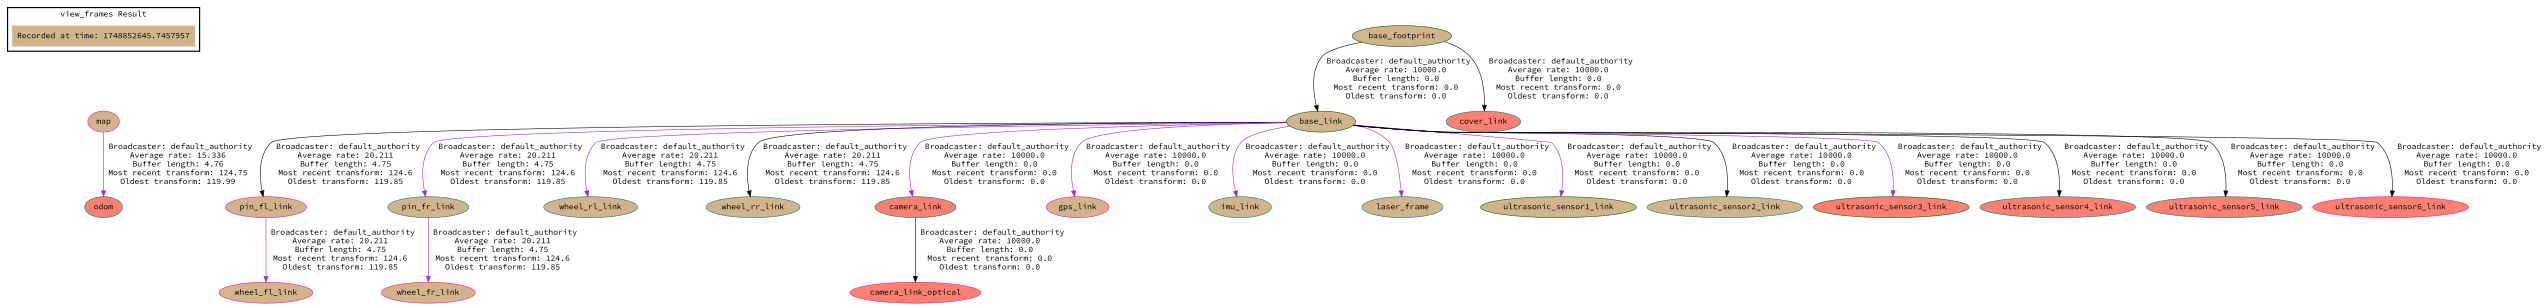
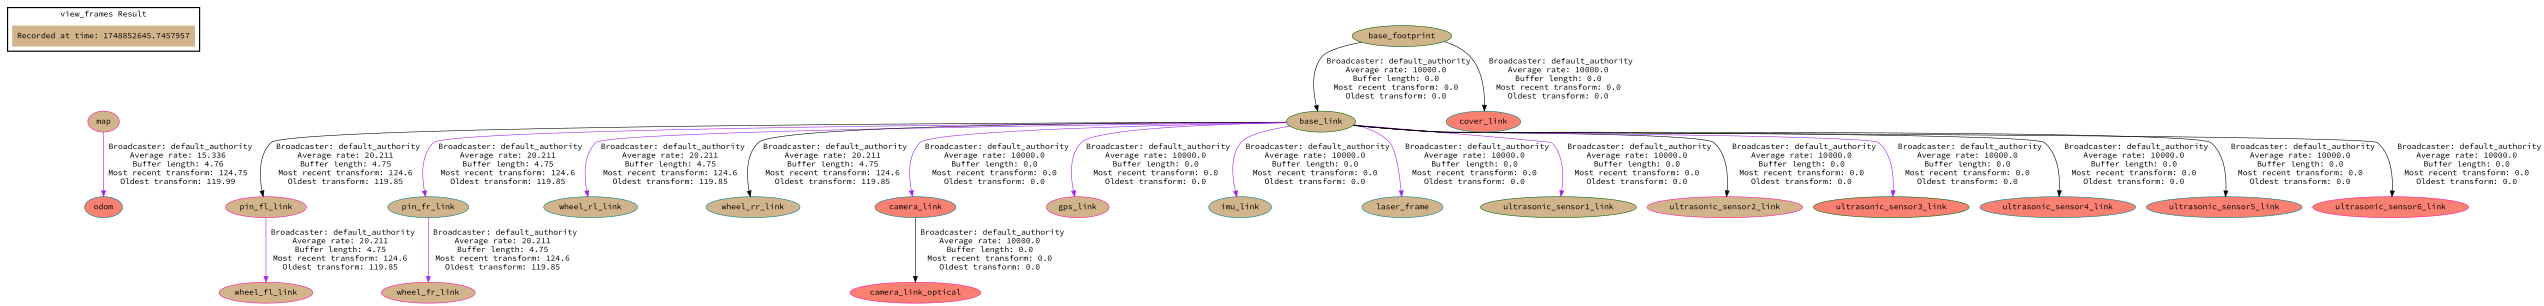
(1725, 207) -> (1725, 207)
